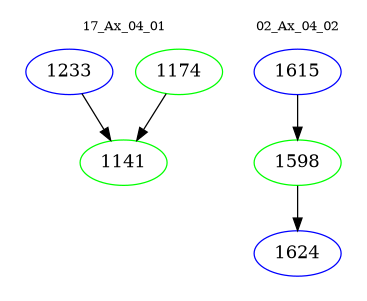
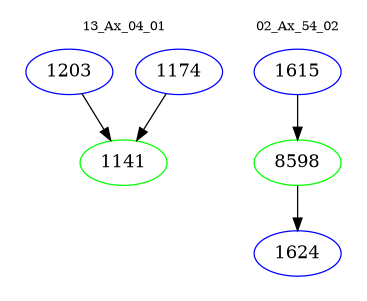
(124, 27) -> (124, 27)
(298, 27) -> (298, 27)
(69, 72) -> (69, 72)
(179, 72) -> (179, 72)
(298, 163) -> (298, 163)
